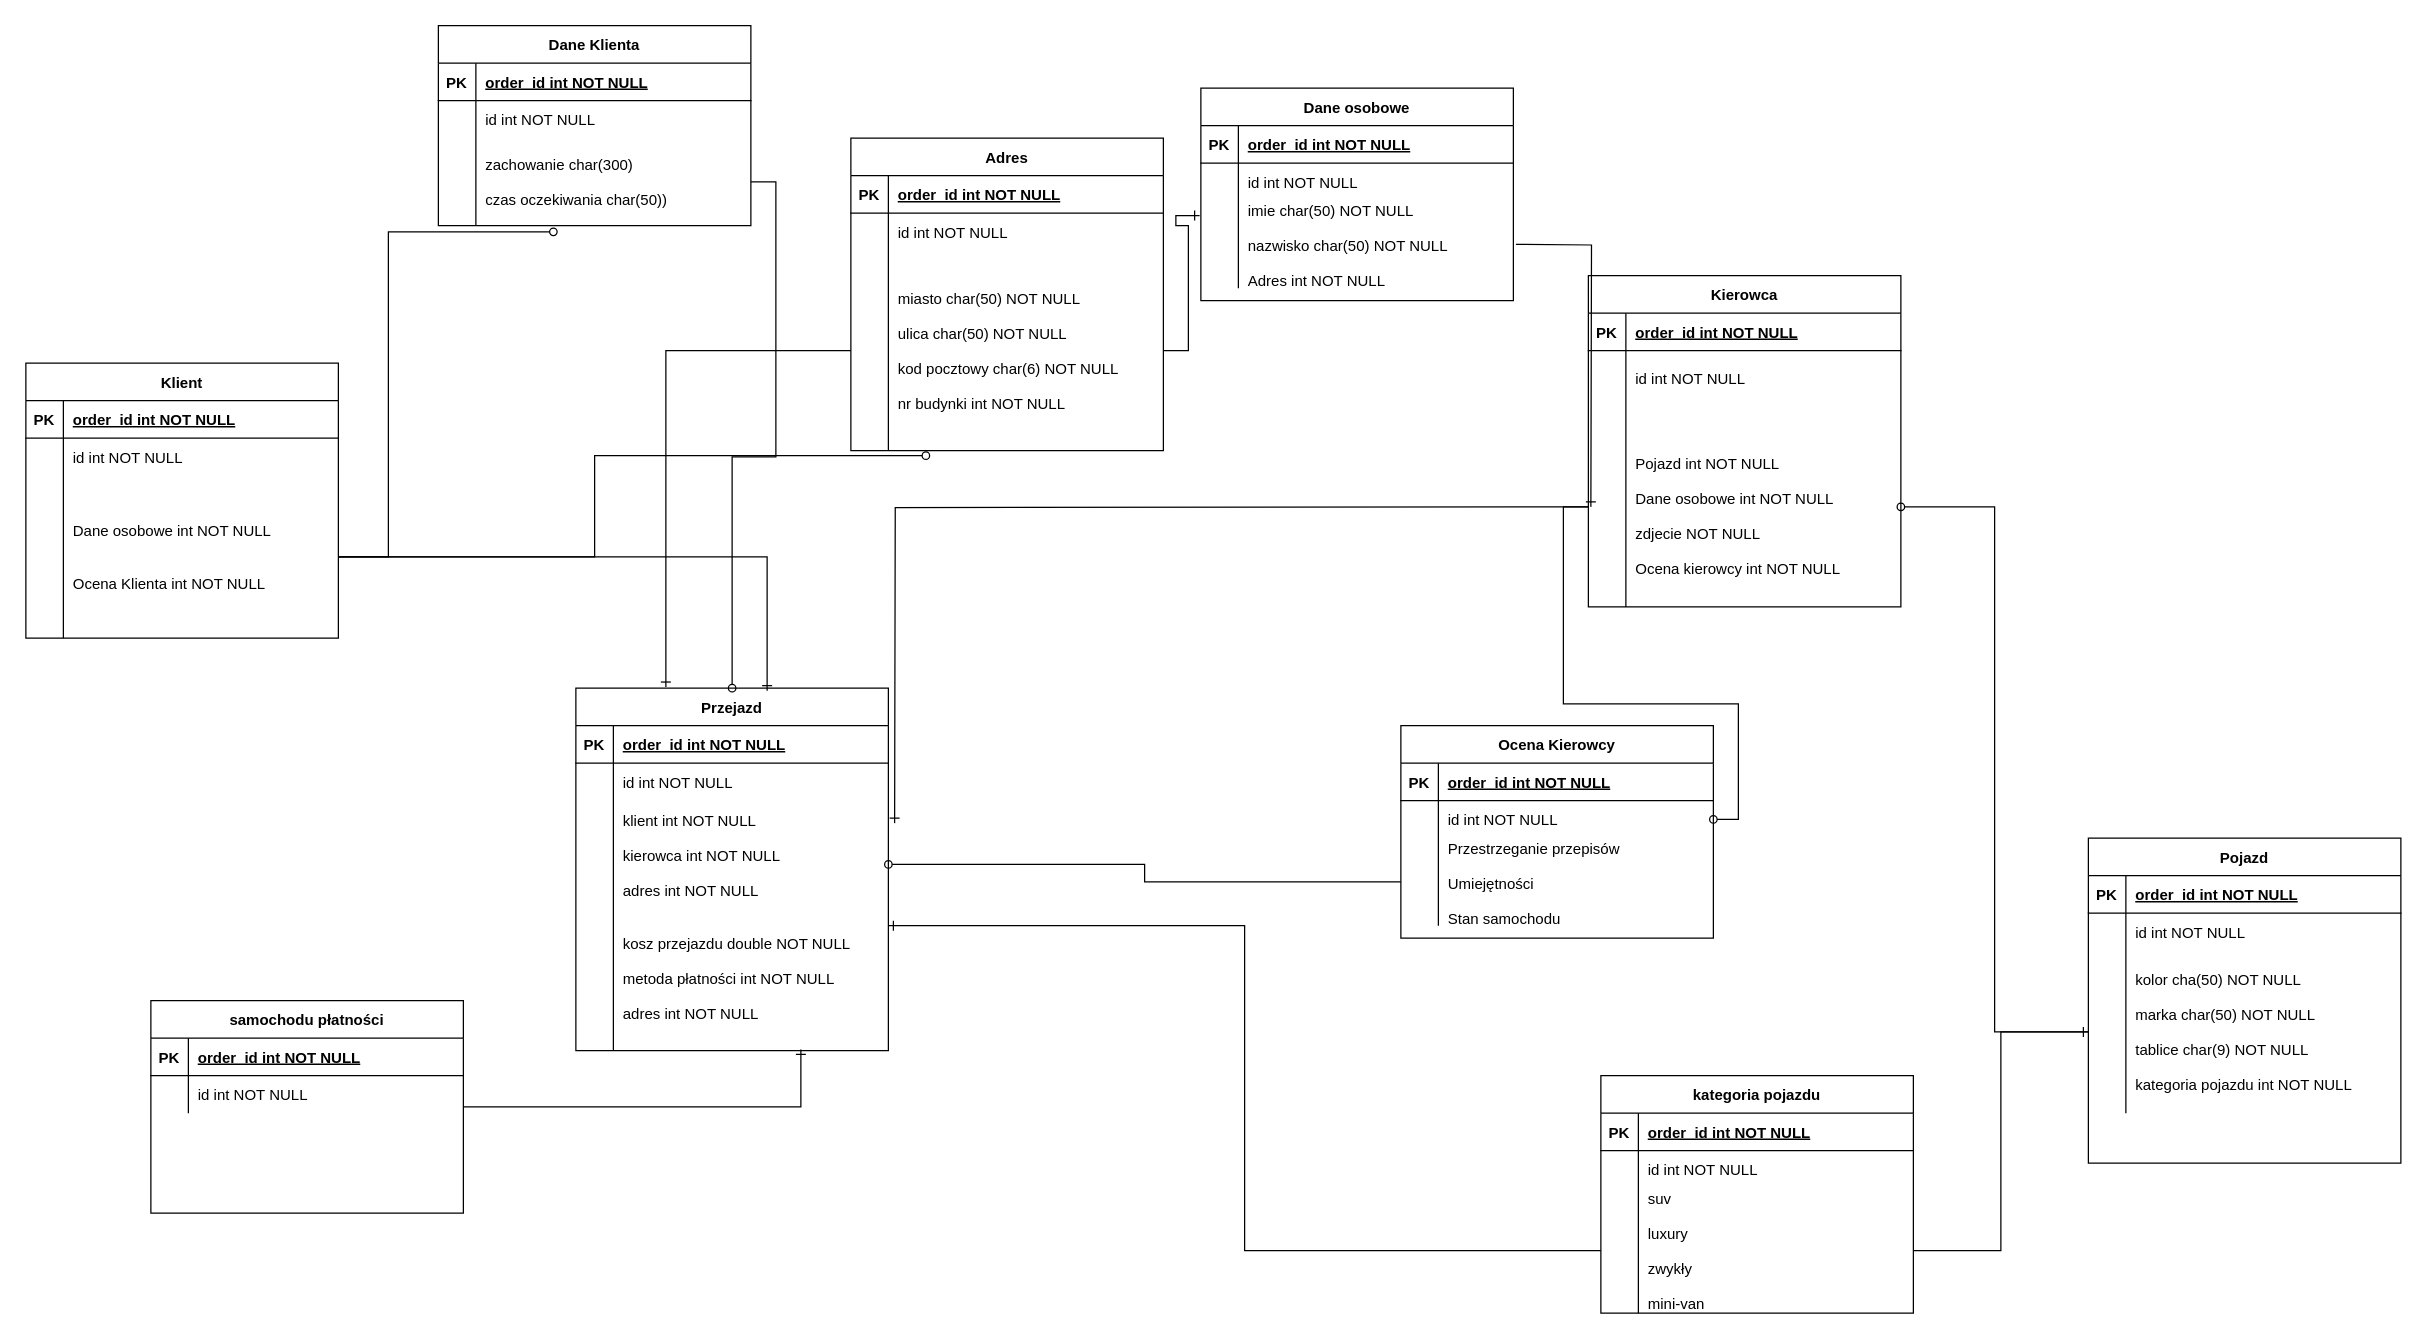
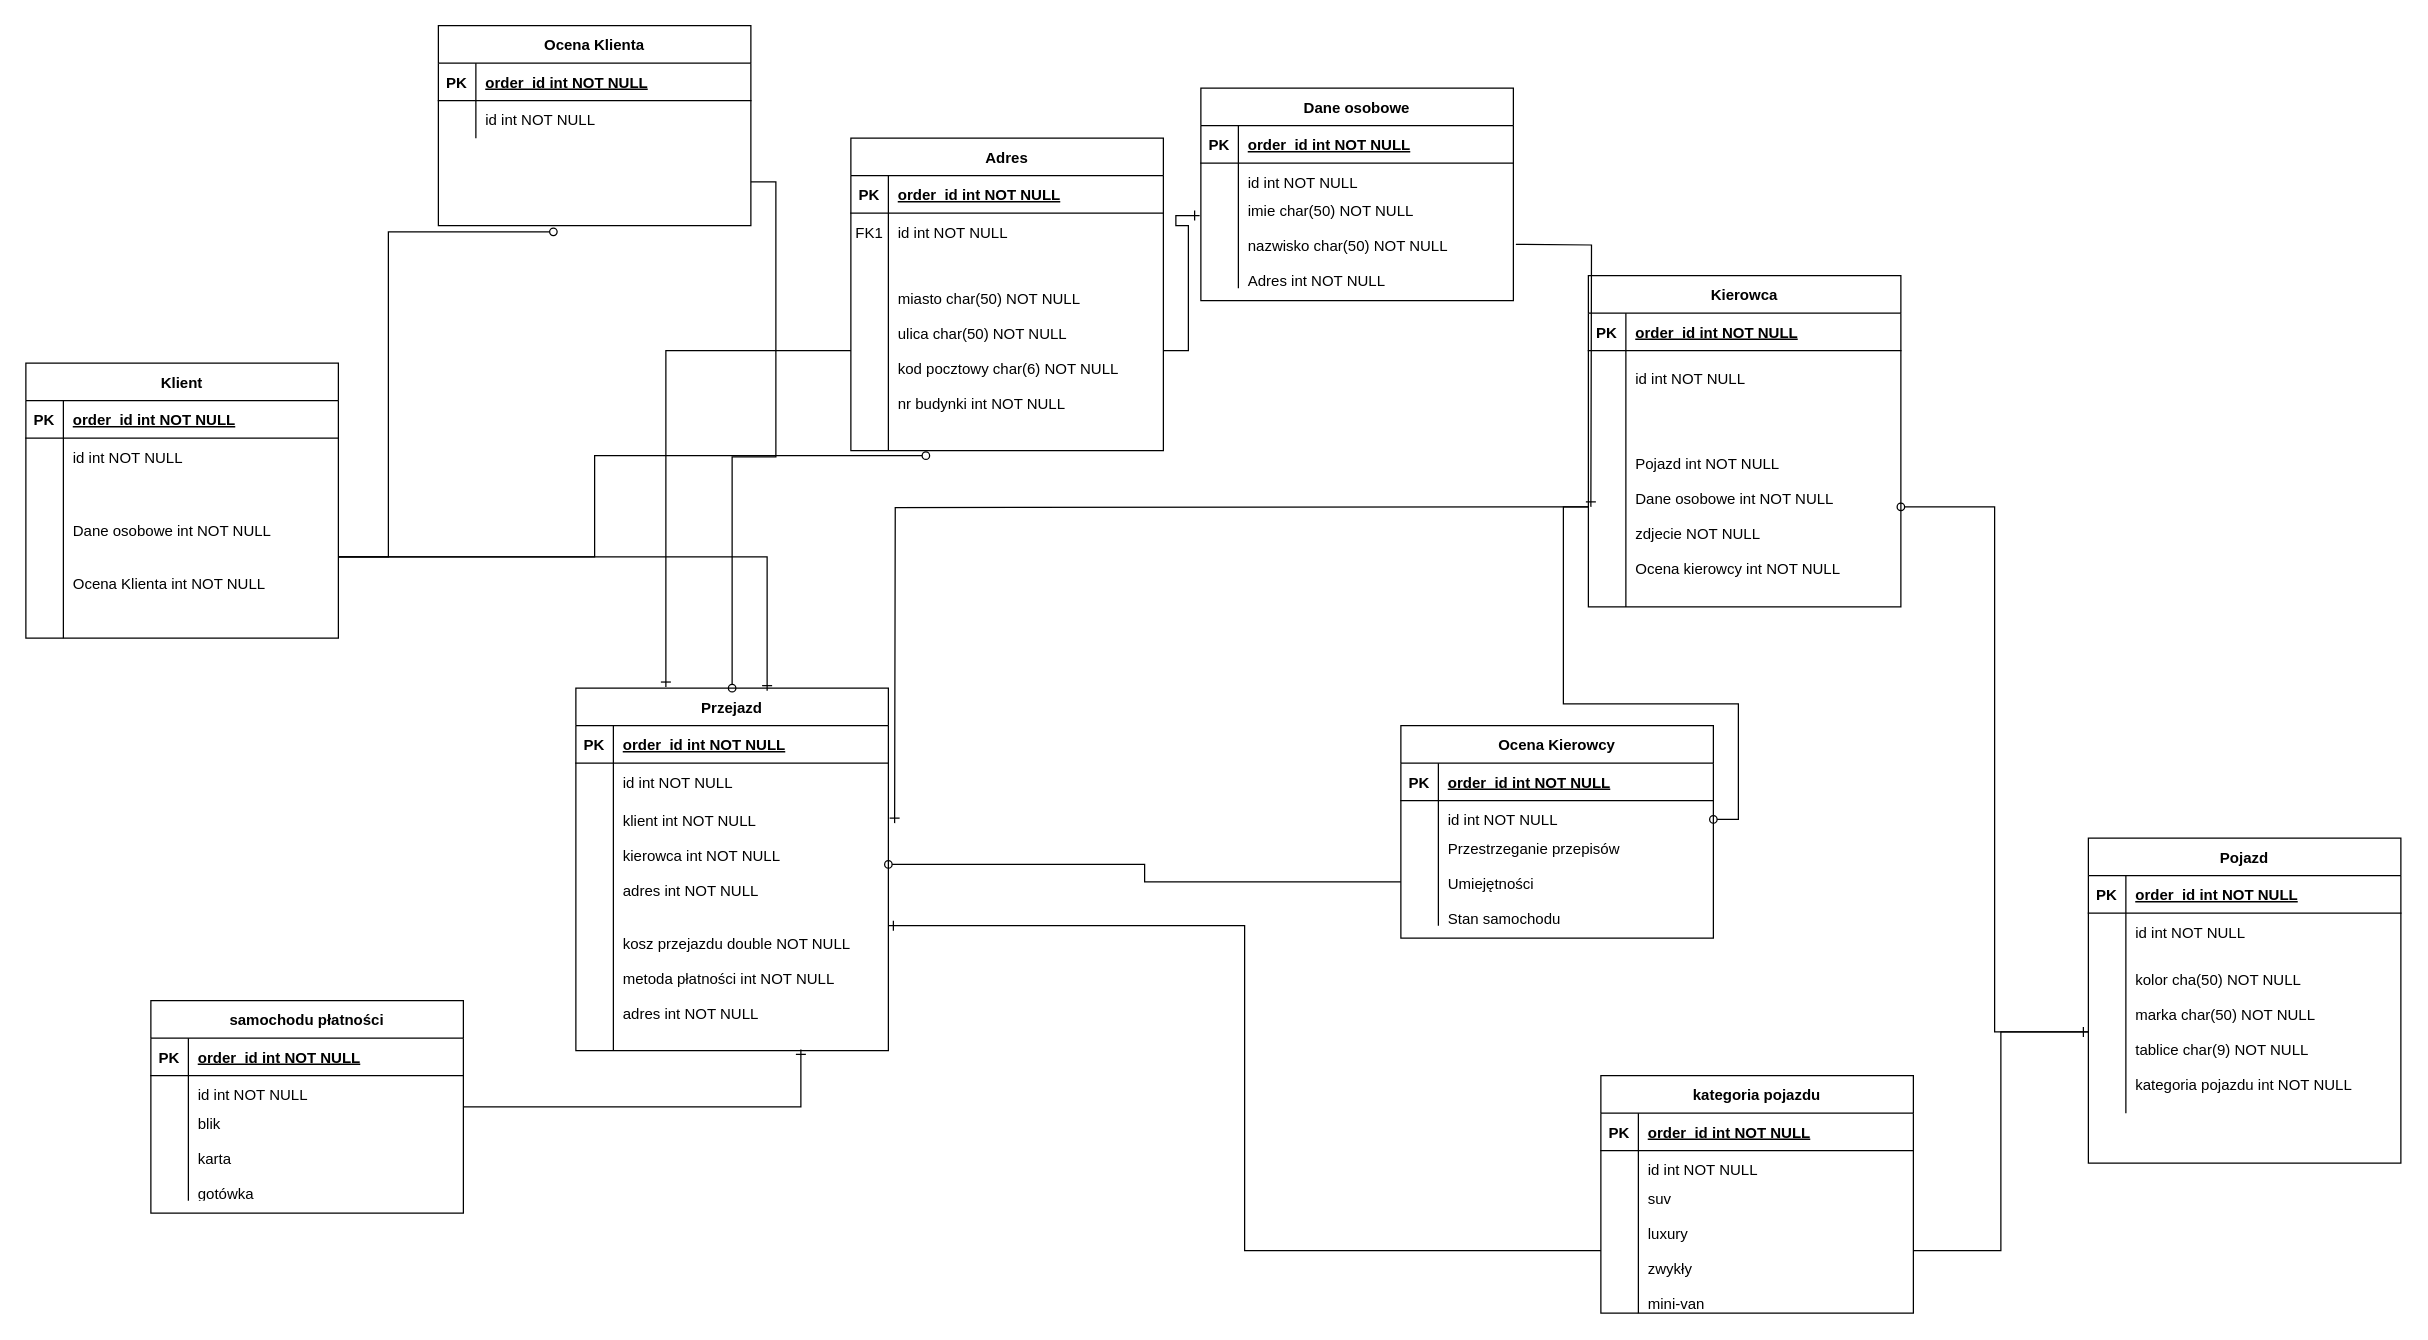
(594, 45) -> (594, 45)
(613, 182) -> none
none -> (869, 232)
none -> (326, 1157)
